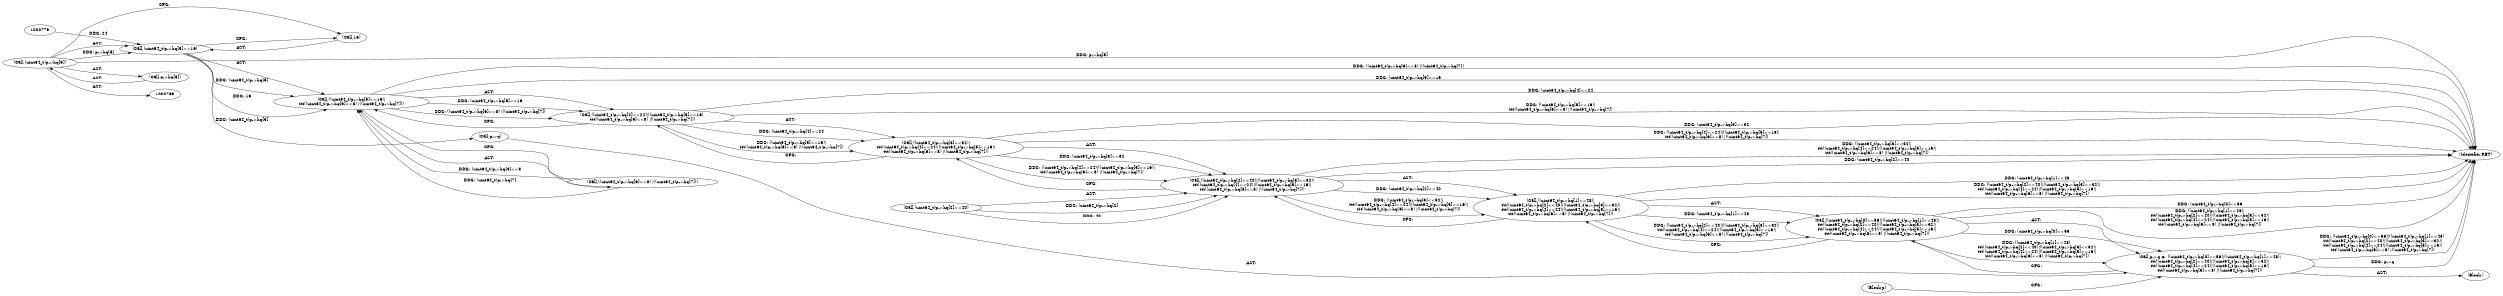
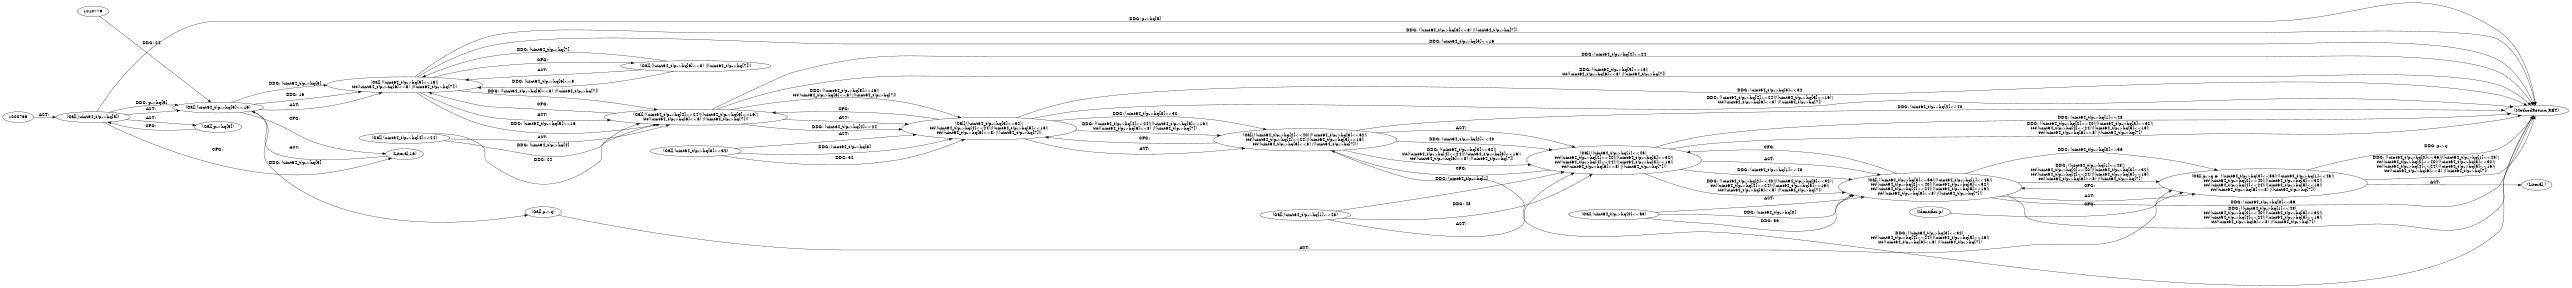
(40, 30) -> (93, 11)
(351, 38) -> (405, 154)
(98, 78) -> (152, 126)
(94, 92) -> (43, 117)
none -> (405, 138)
none -> (696, 151)
(2476, 155) -> (2537, 111)
(936, 208) -> none
none -> (1614, 214)
none -> (1305, 215)
(2476, 275) -> (2537, 185)
(1877, 288) -> (1930, 212)
